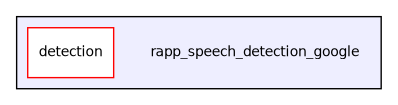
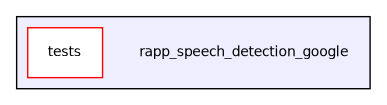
(71, 53) -> (65, 53)
